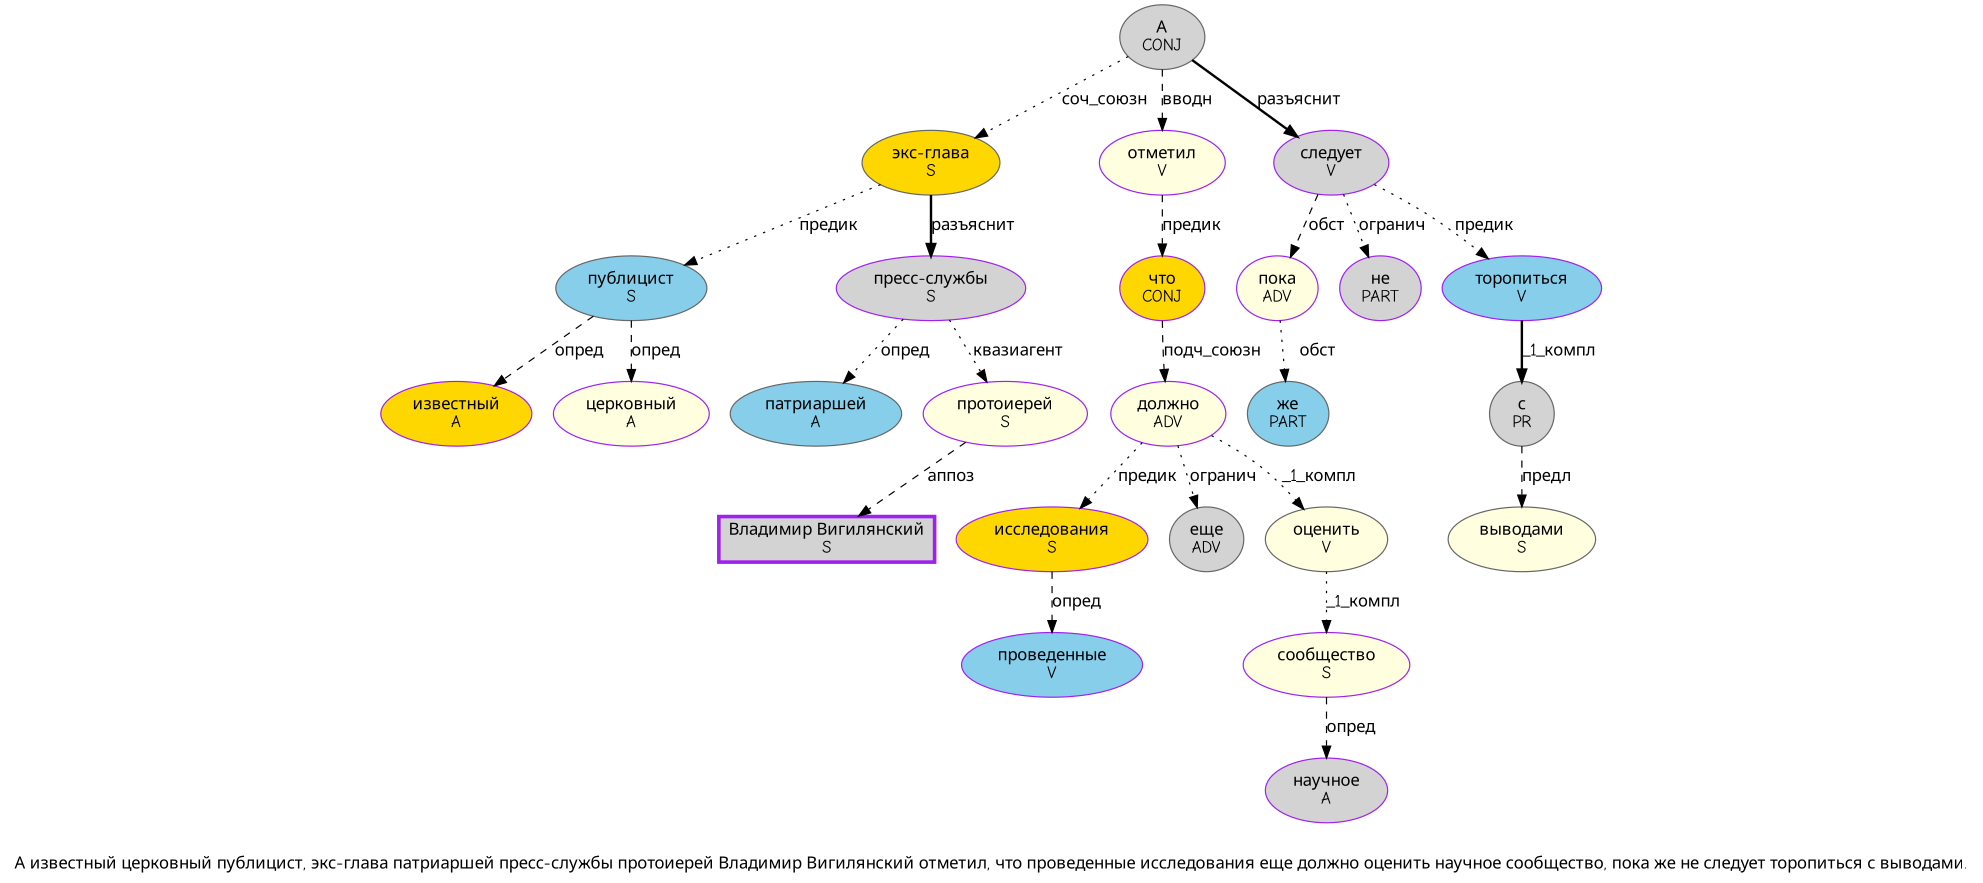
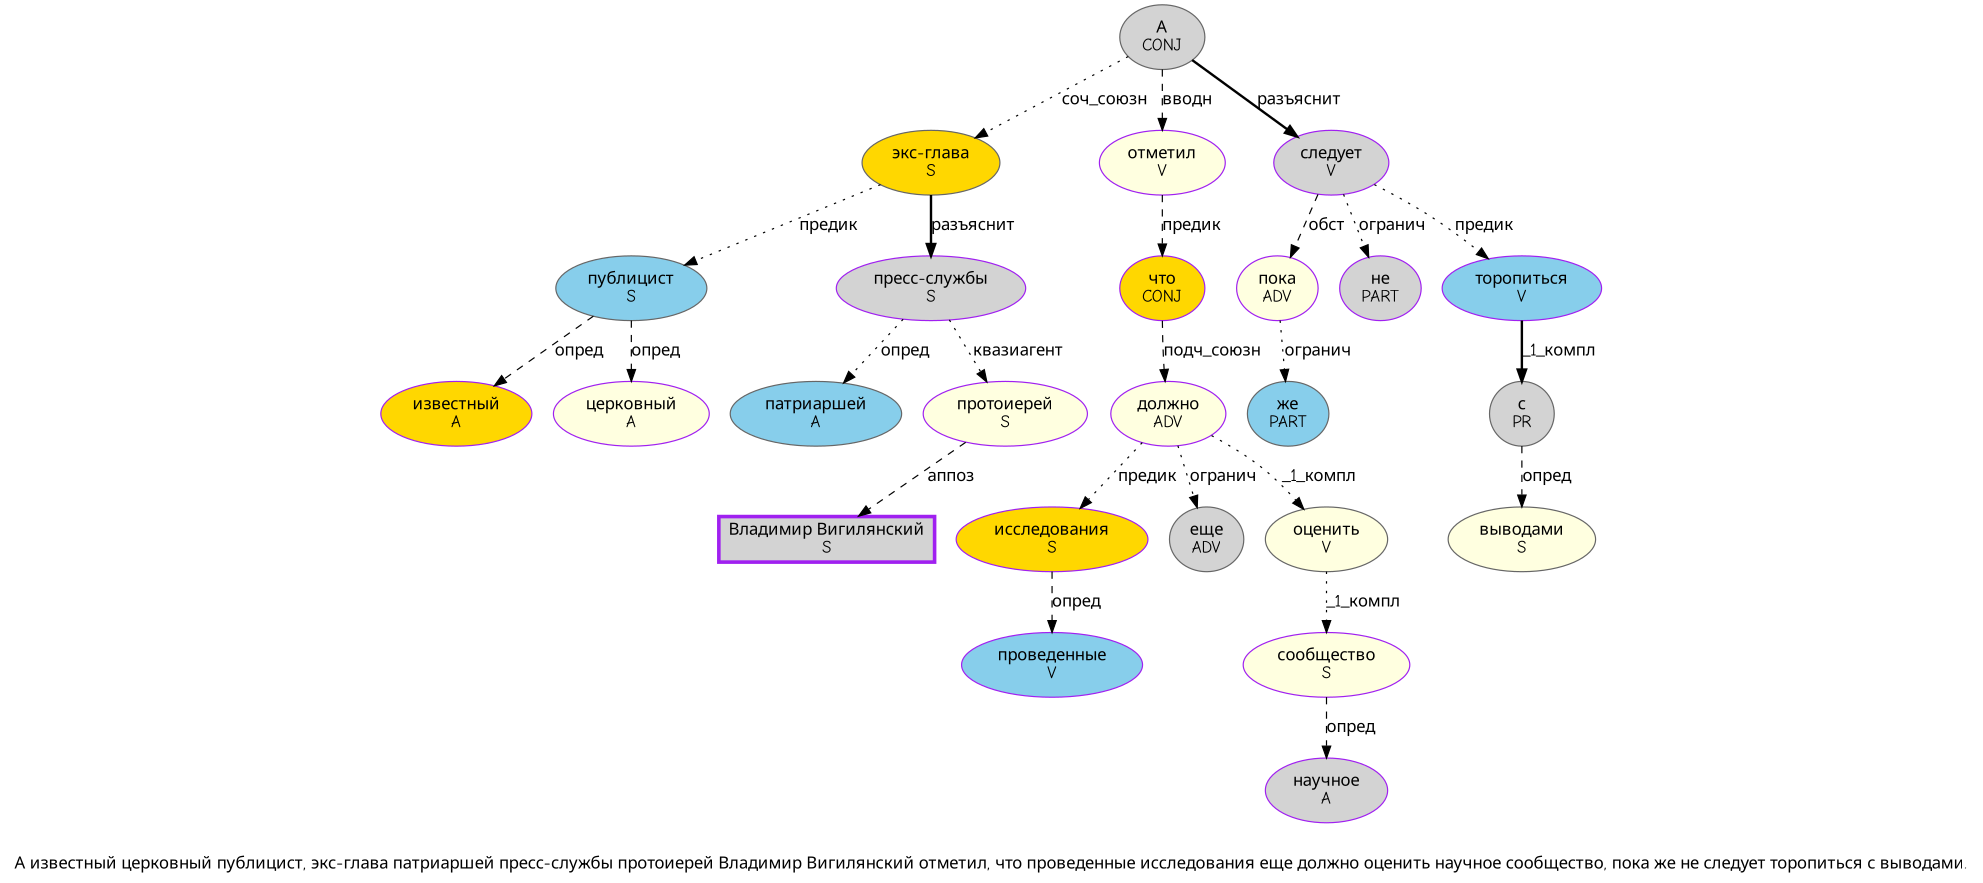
(1318, 351) -> (1318, 351)
(1547, 477) -> (1547, 477)
